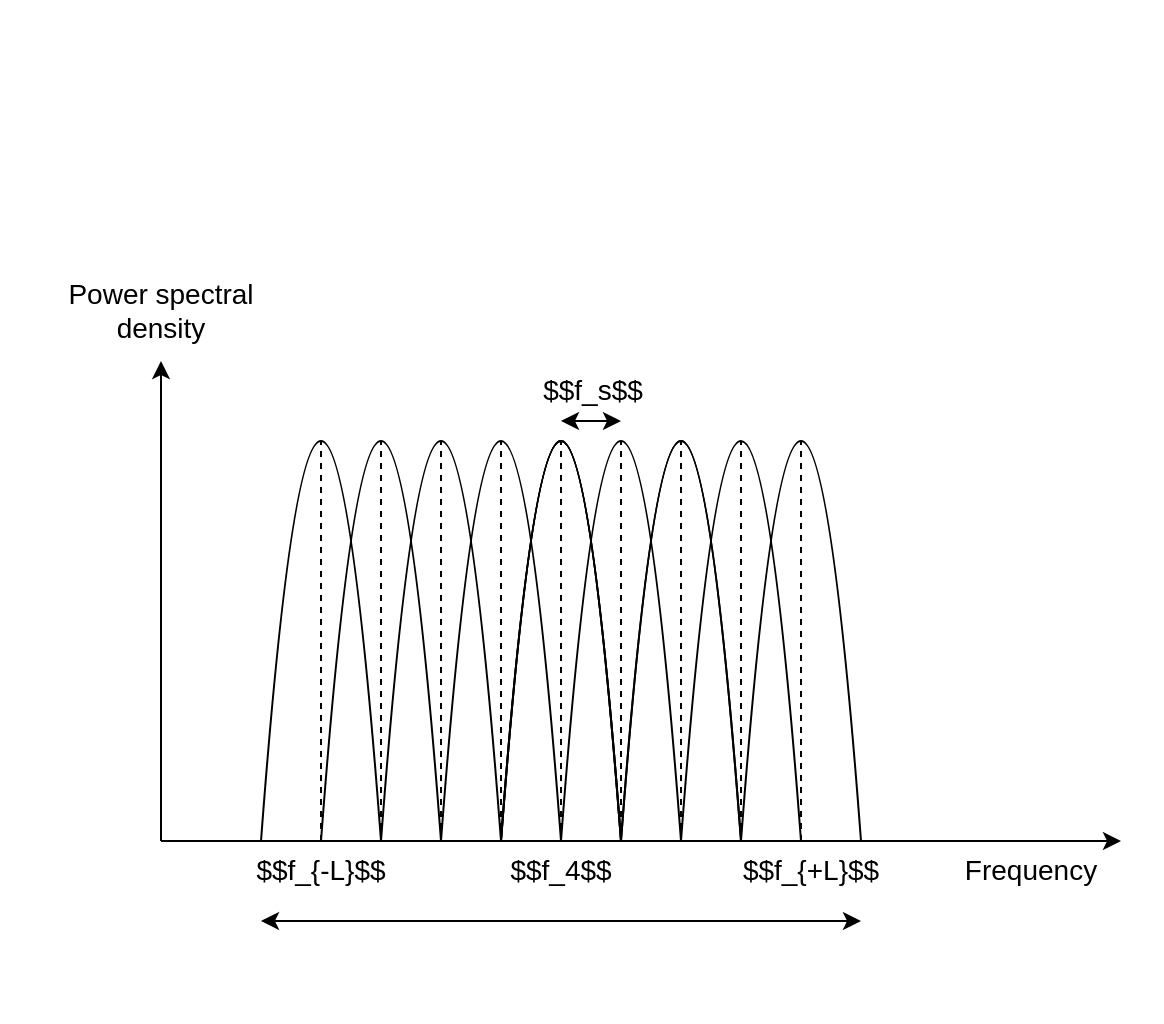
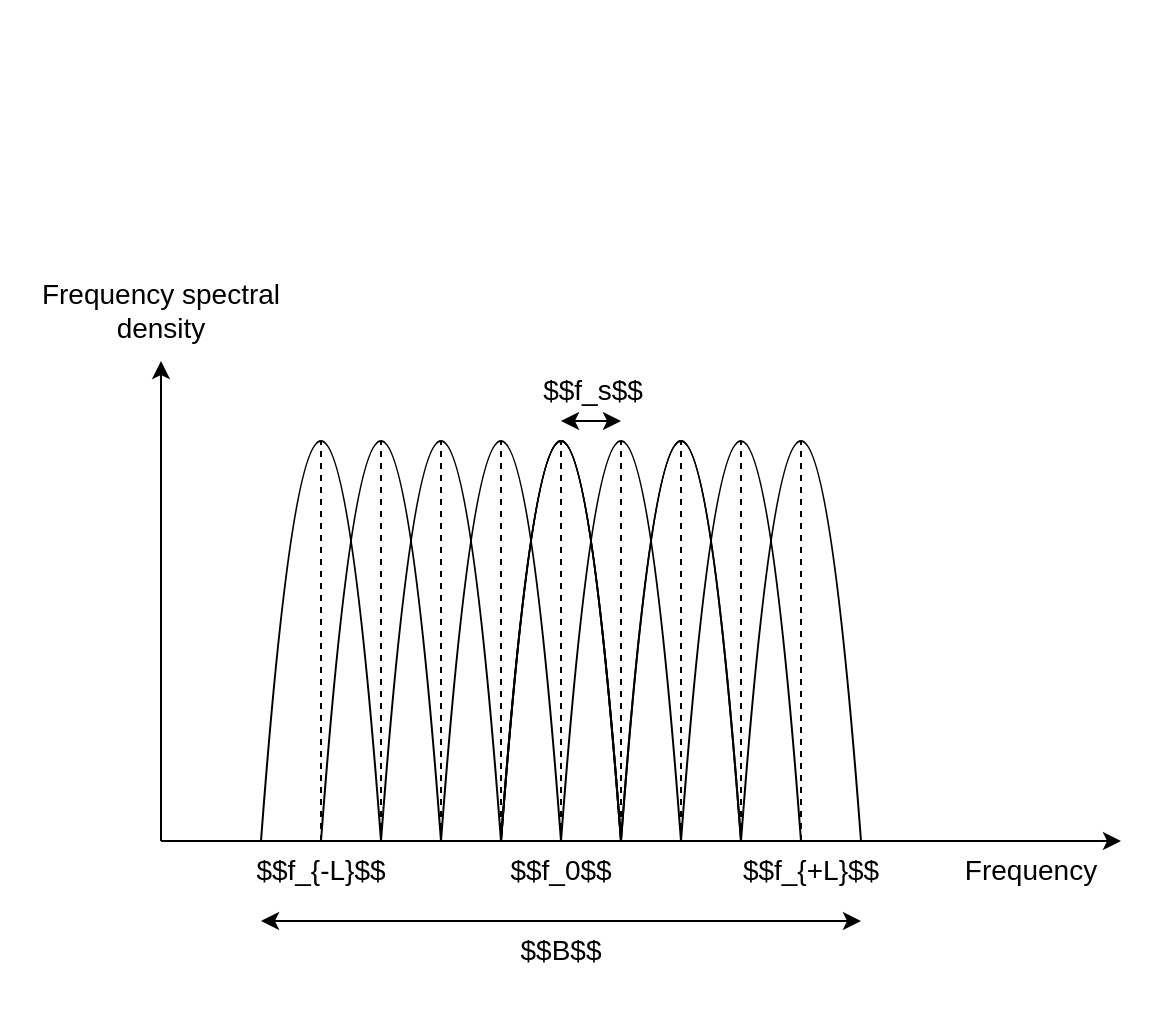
(162, 311) -> (162, 311)
(562, 871) -> (562, 871)
none -> (561, 951)
